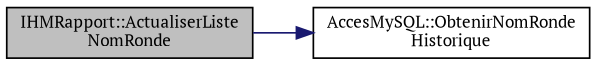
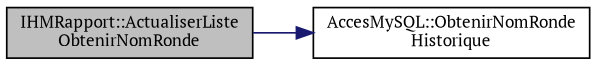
(130, 33) -> (130, 33)
